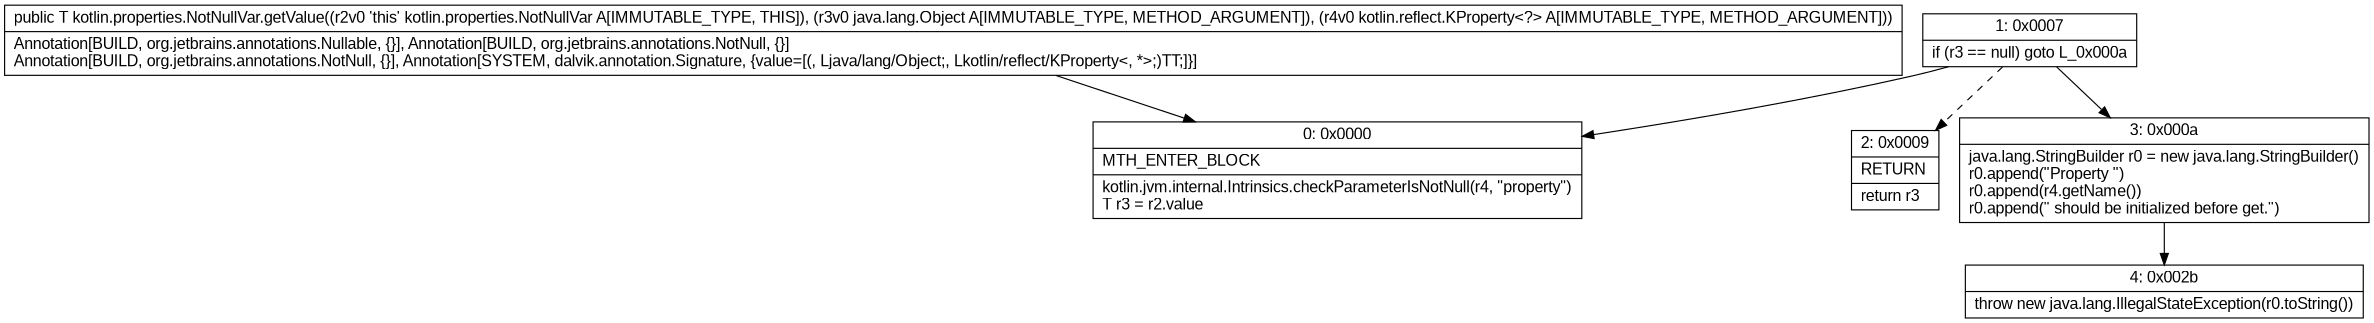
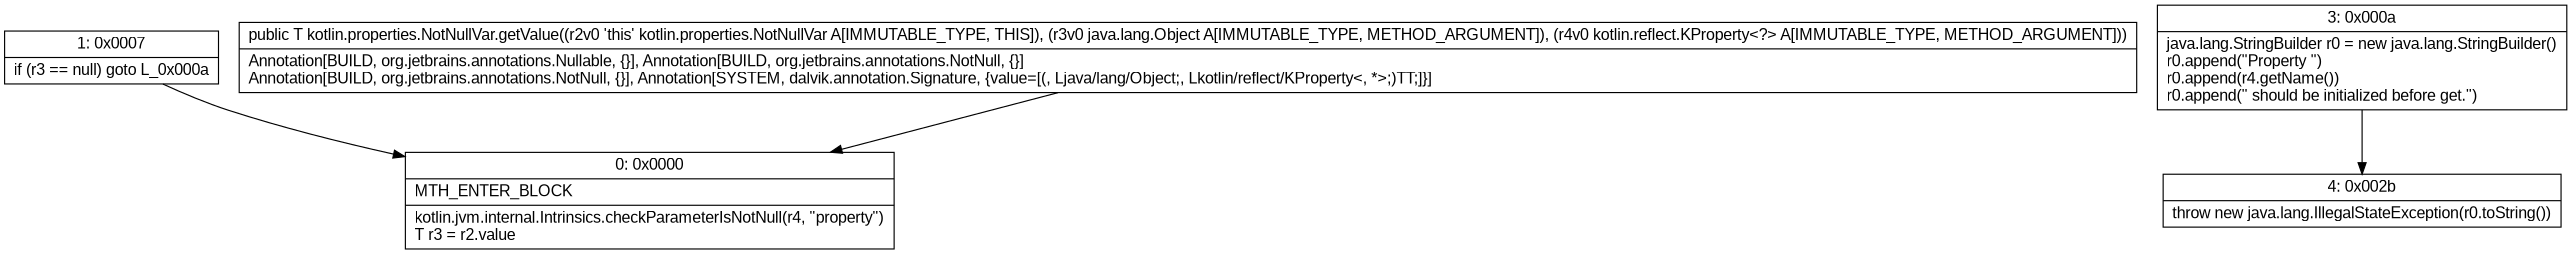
(2079, 88) -> none
(1895, 170) -> none
